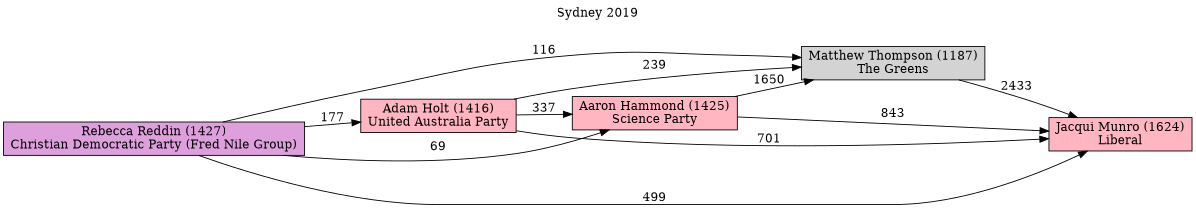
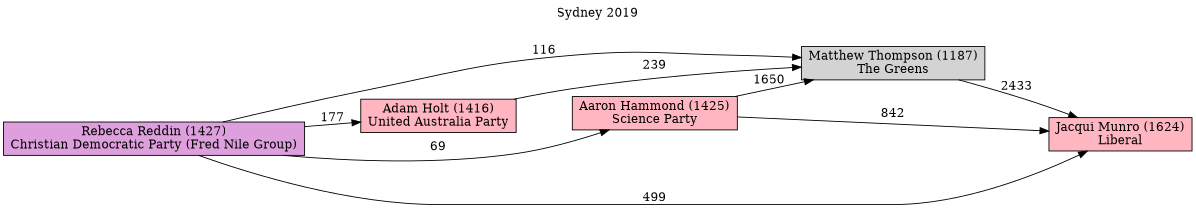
(893, 114) -> (893, 114)
(540, 115) -> none
(778, 146) -> none
